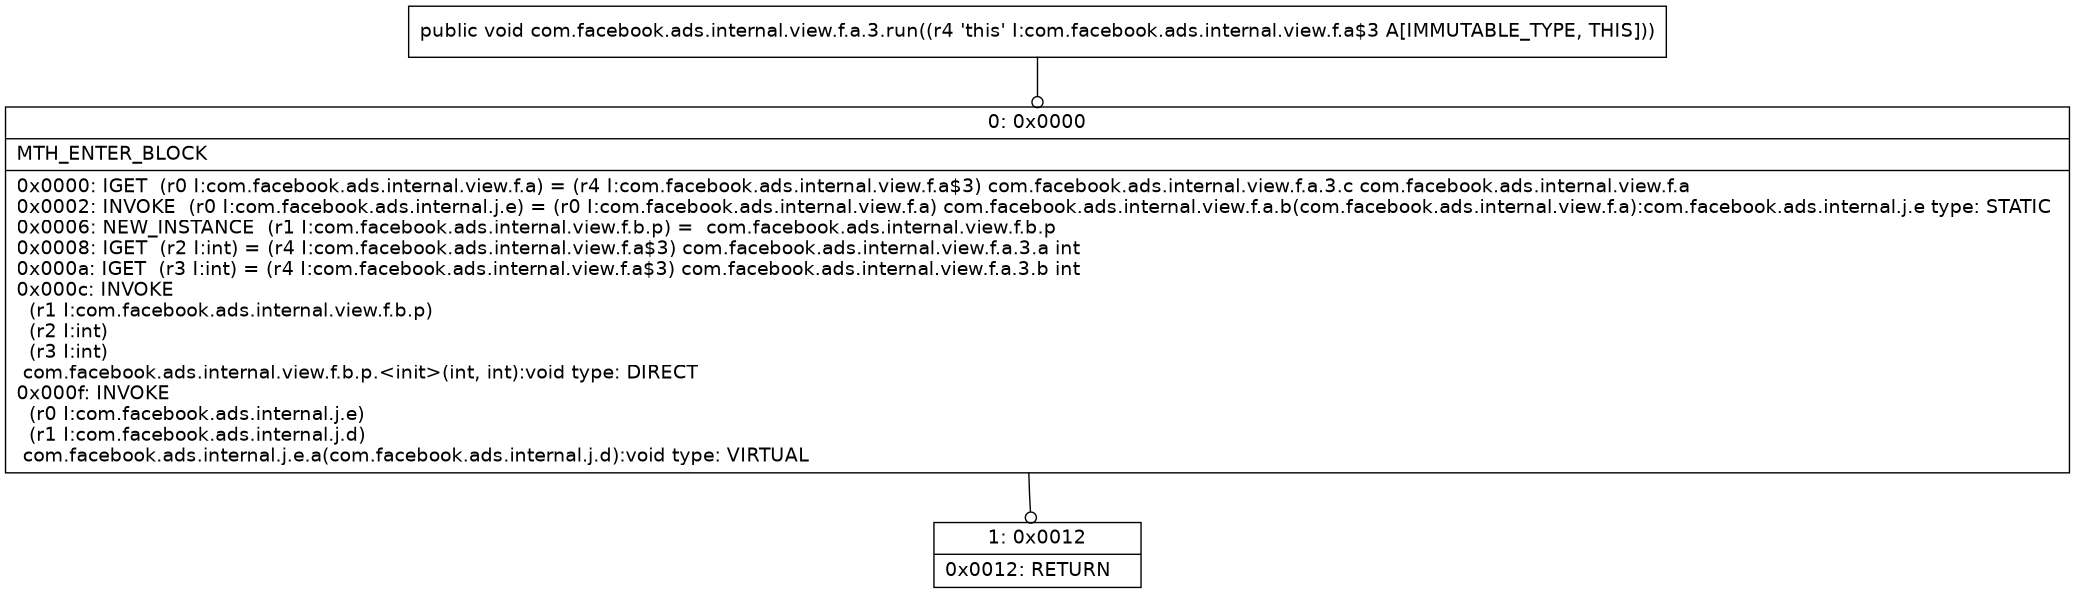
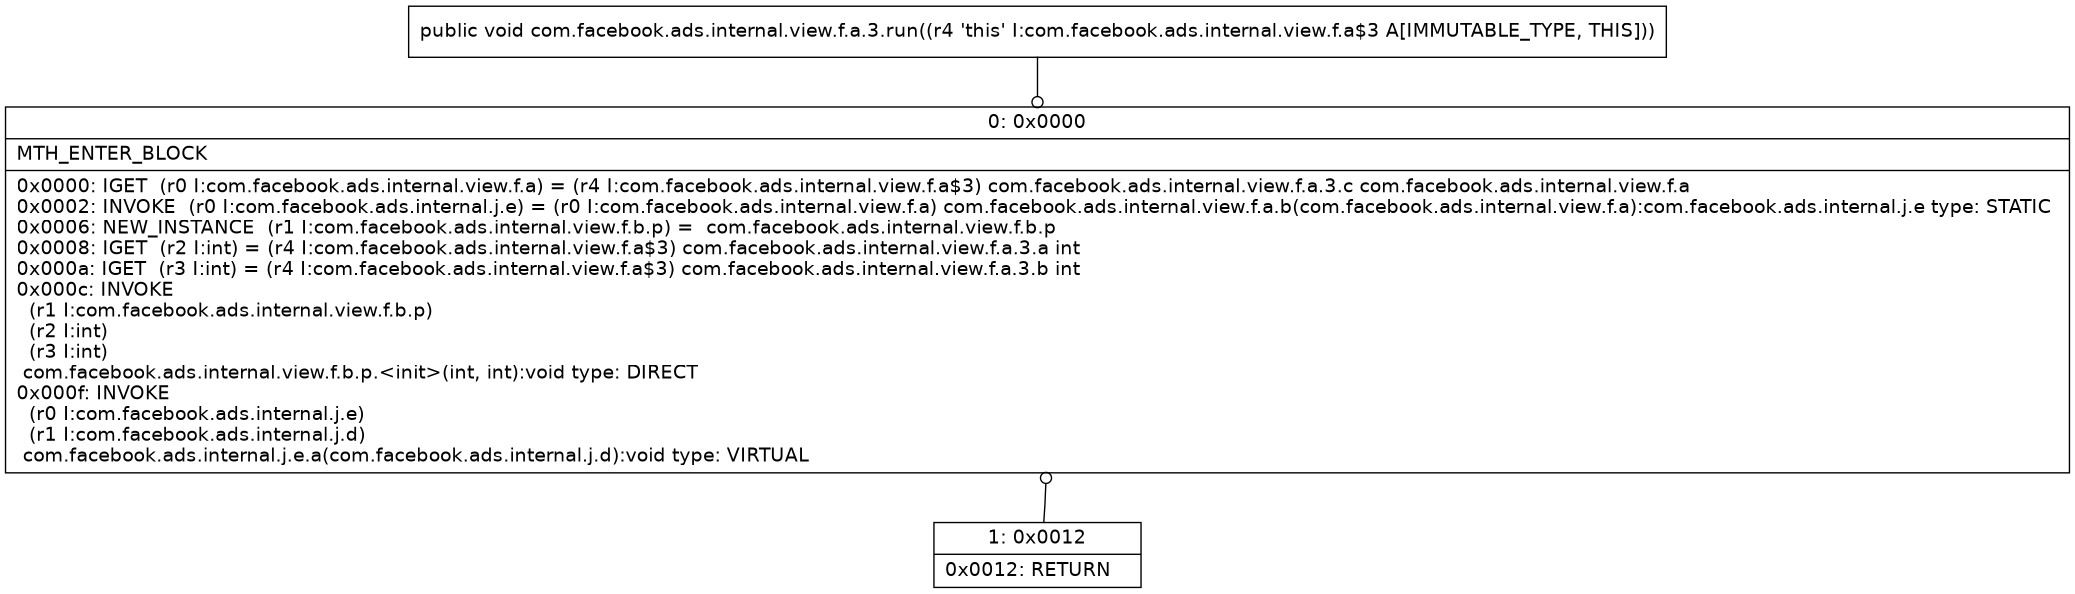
(1029, 492) -> (1045, 503)
